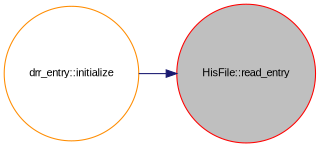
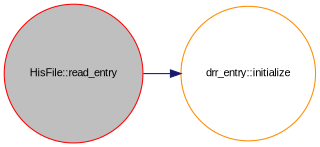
(152, 74) -> (157, 74)
